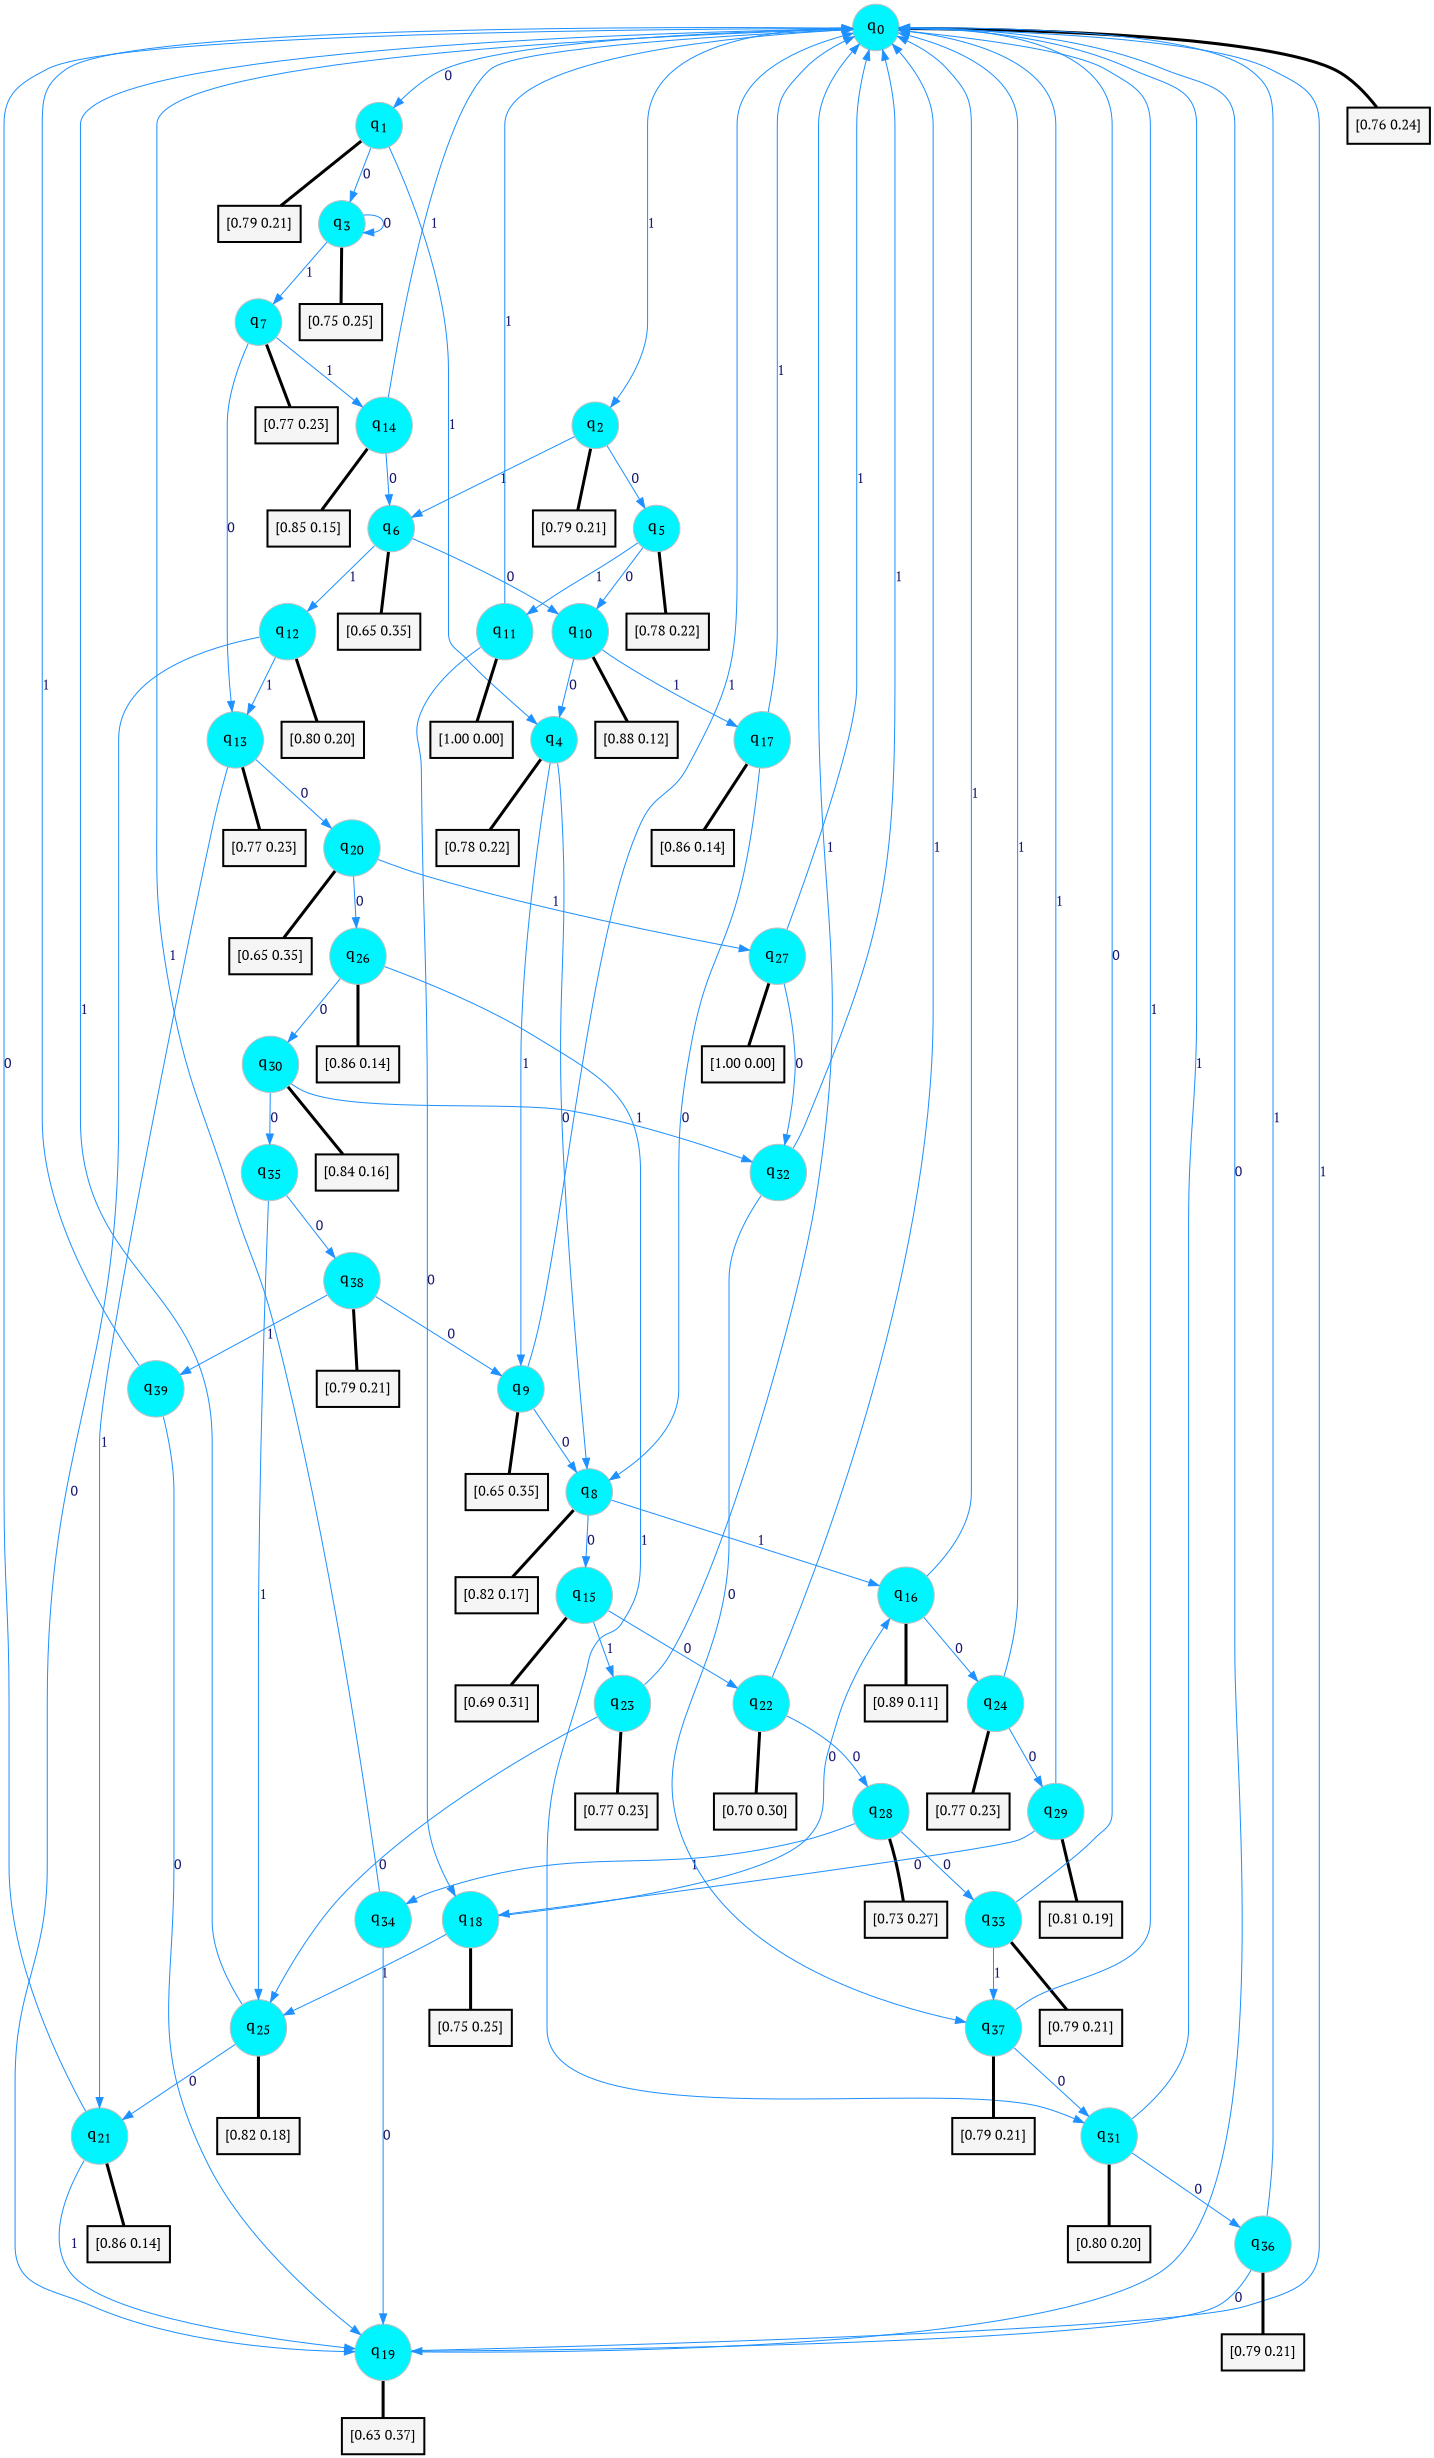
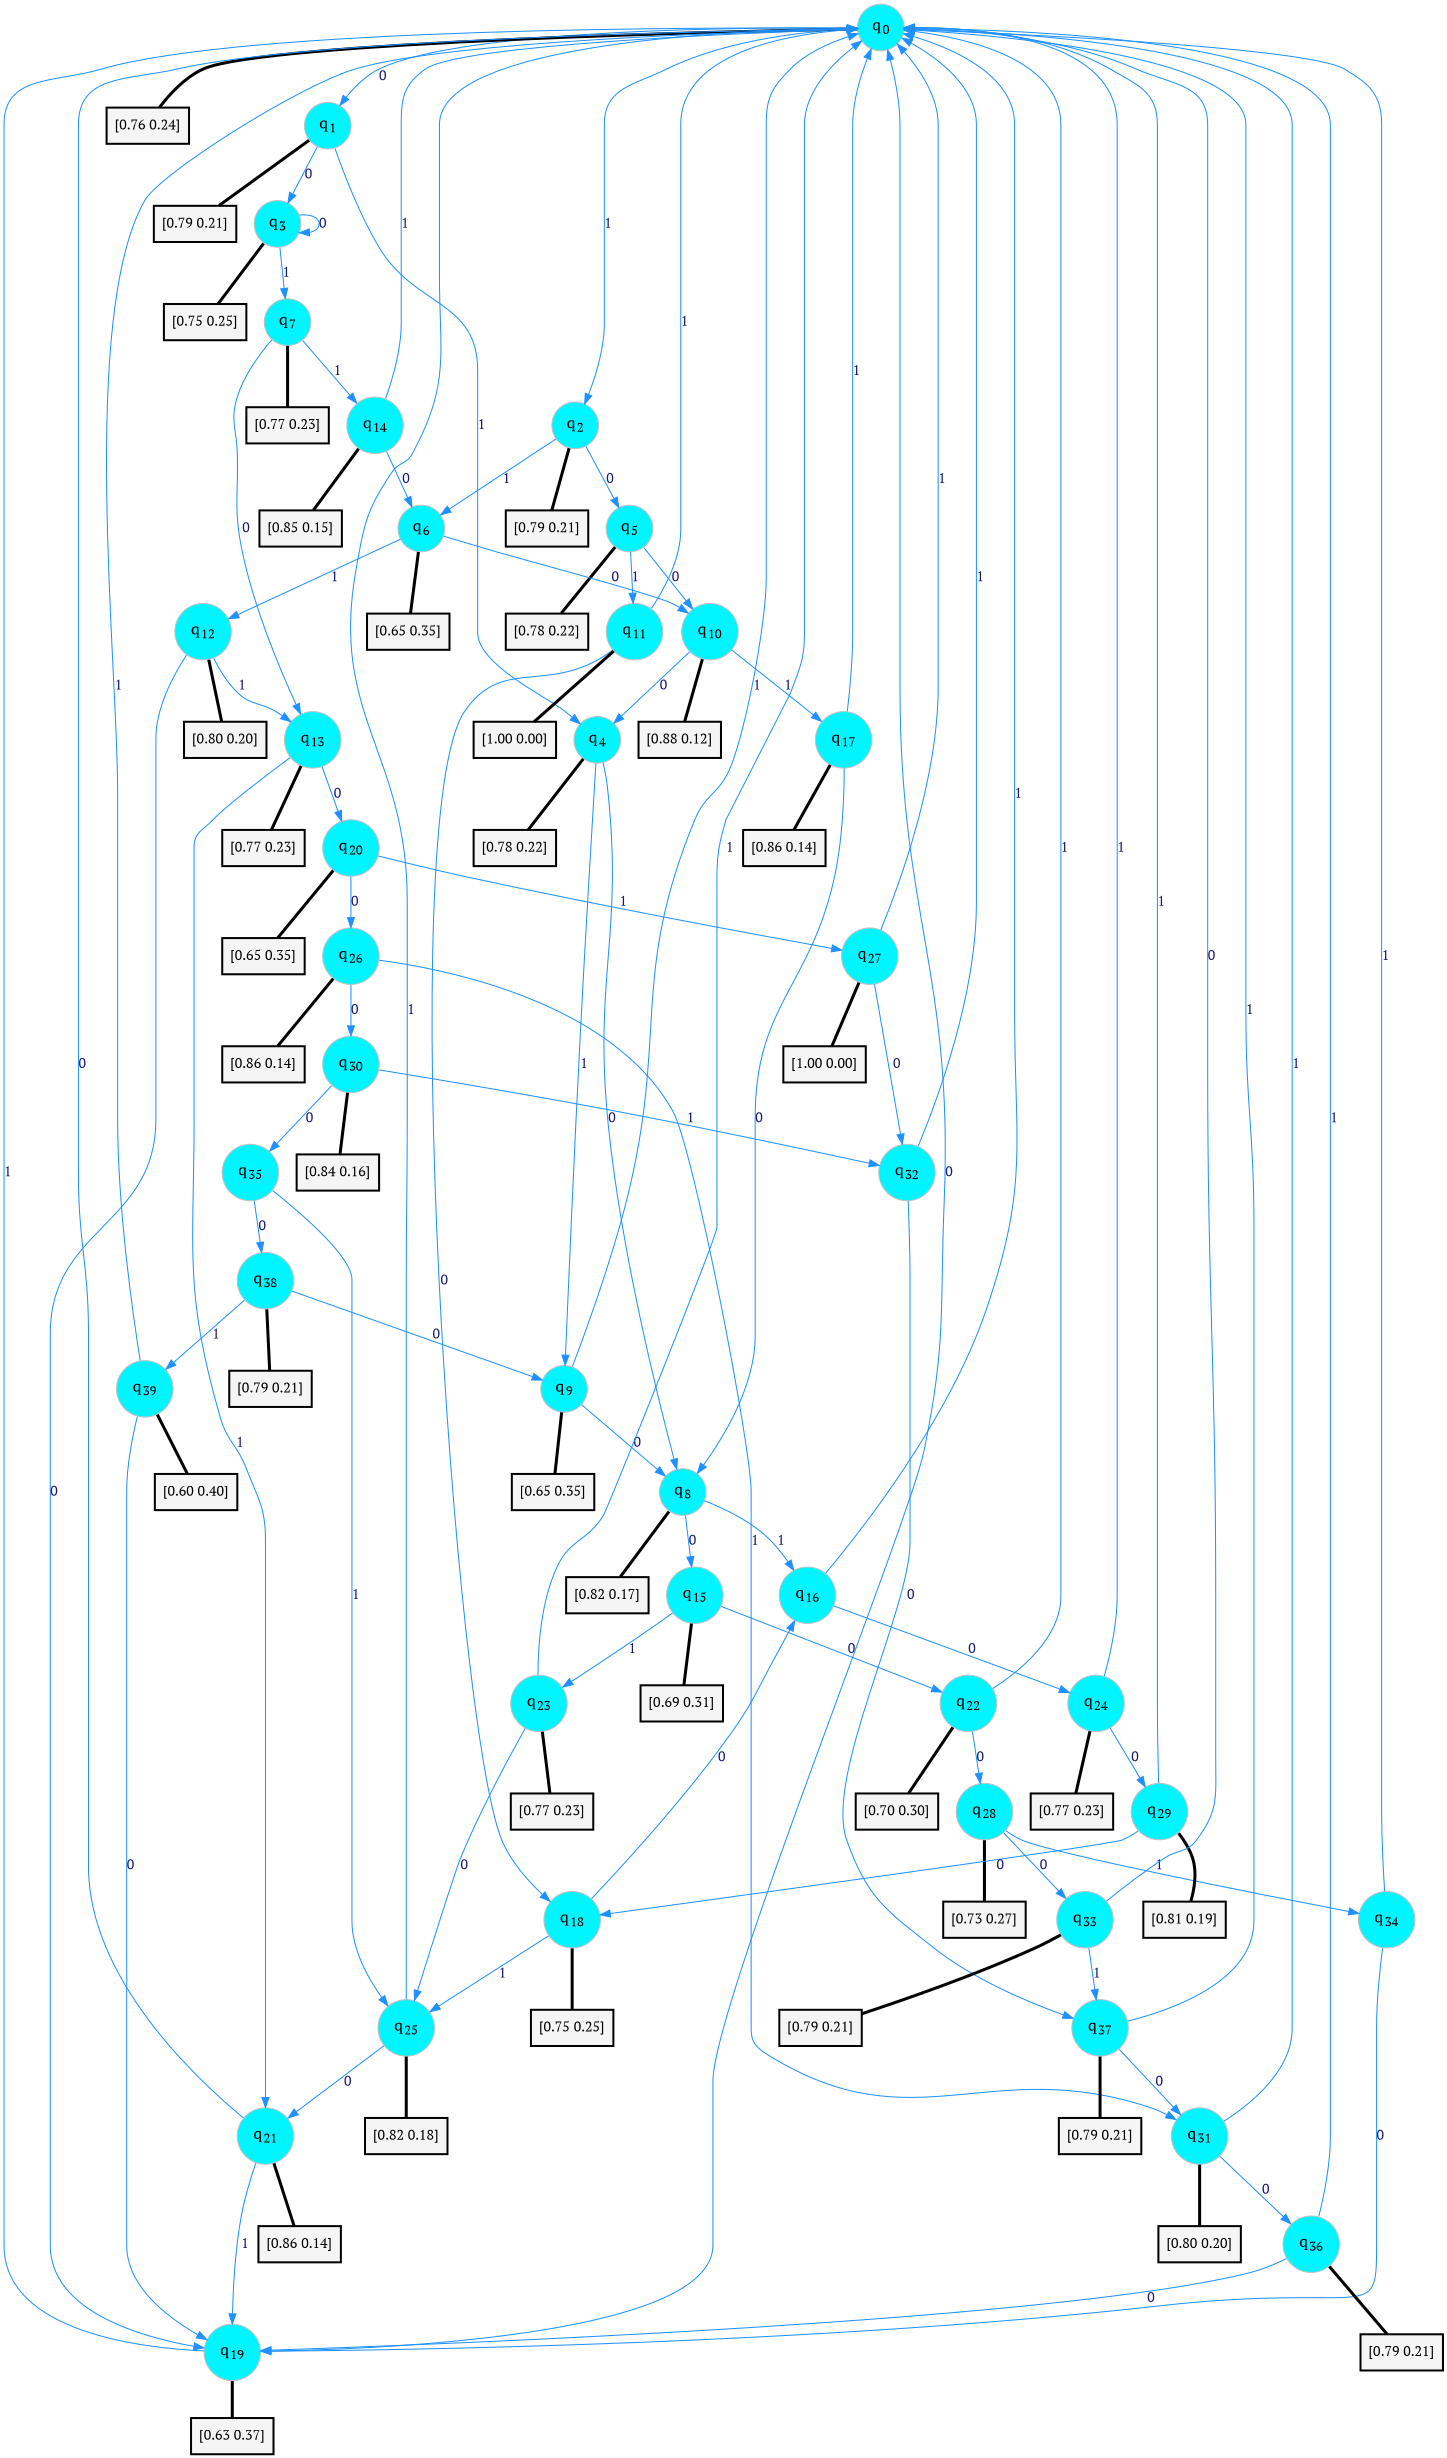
none -> (196, 1492)
(906, 1703) -> none
